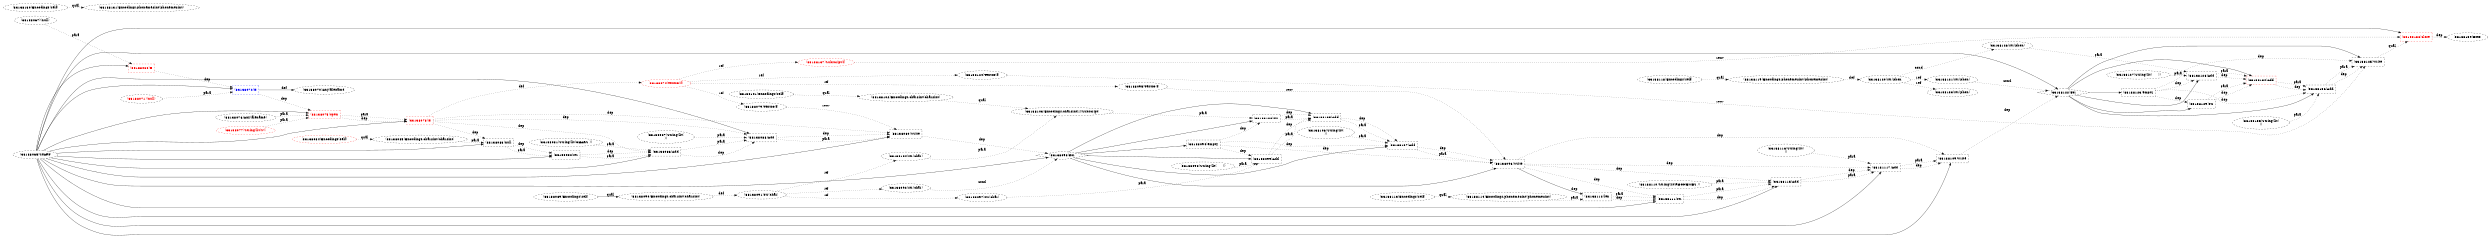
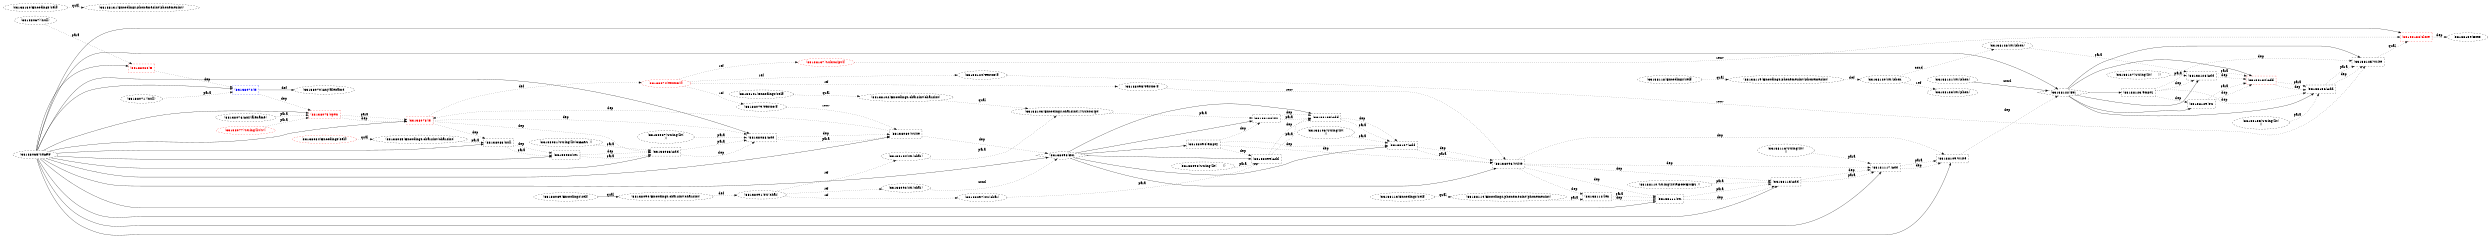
(35, 8) -> (35, 8)
(1918, 80) -> none
(2009, 86) -> (2009, 86)
(142, 99) -> (142, 99)
(660, 118) -> (663, 112)
(1548, 182) -> (1548, 182)
